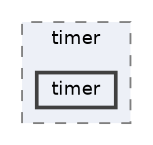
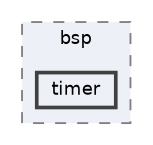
(76, 40) -> (76, 40)
